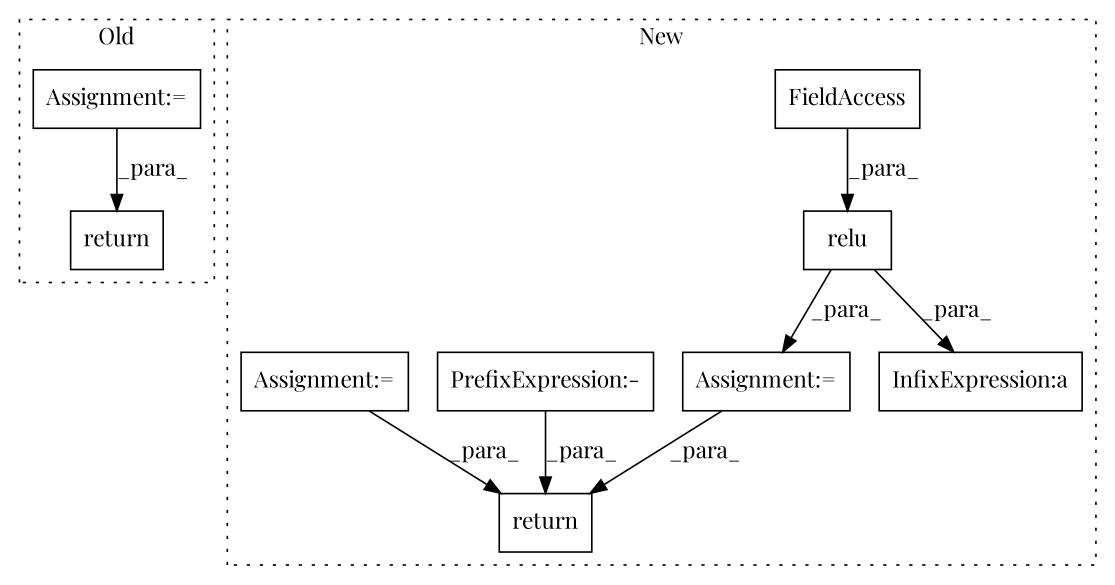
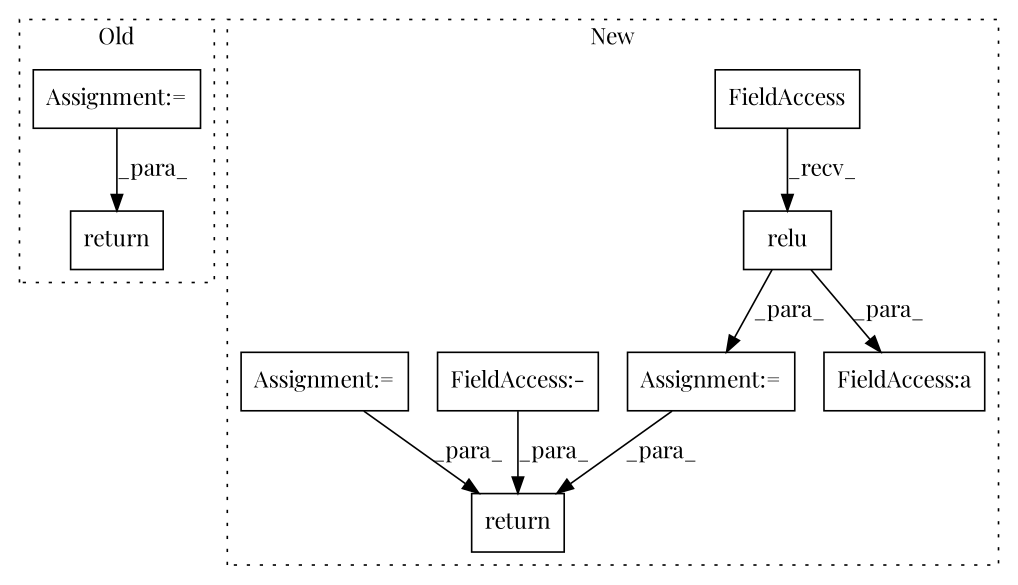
(884, 170) -> (822, 170)
(546, 382) -> (518, 382)
(981, 382) -> (904, 382)
